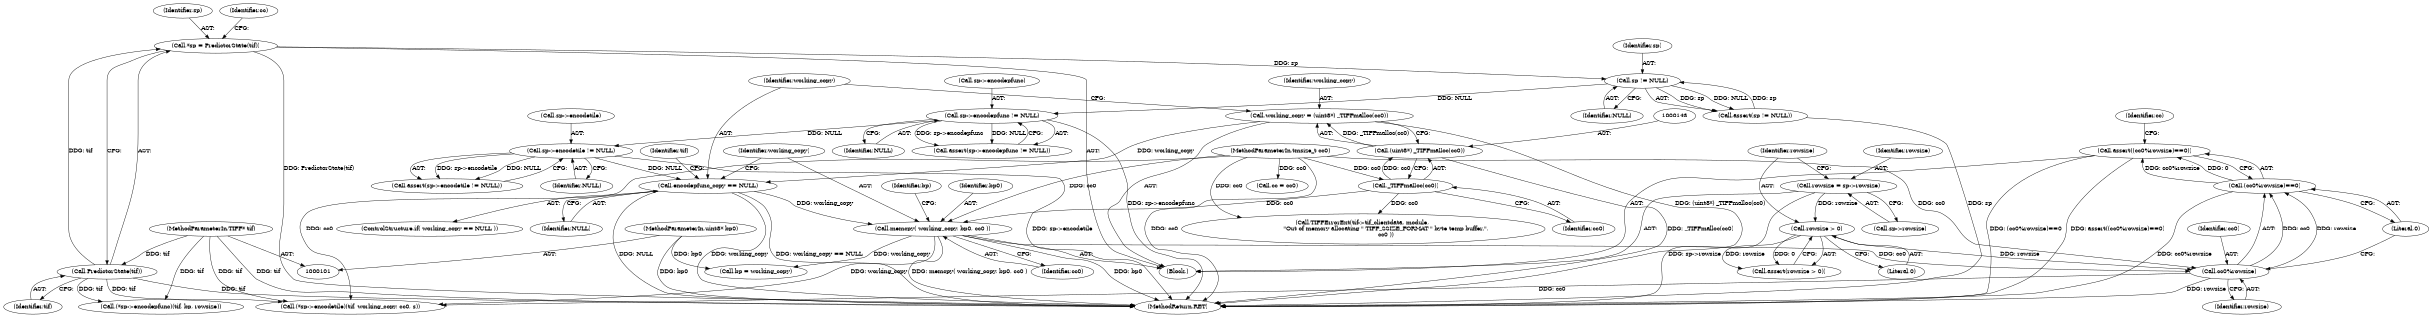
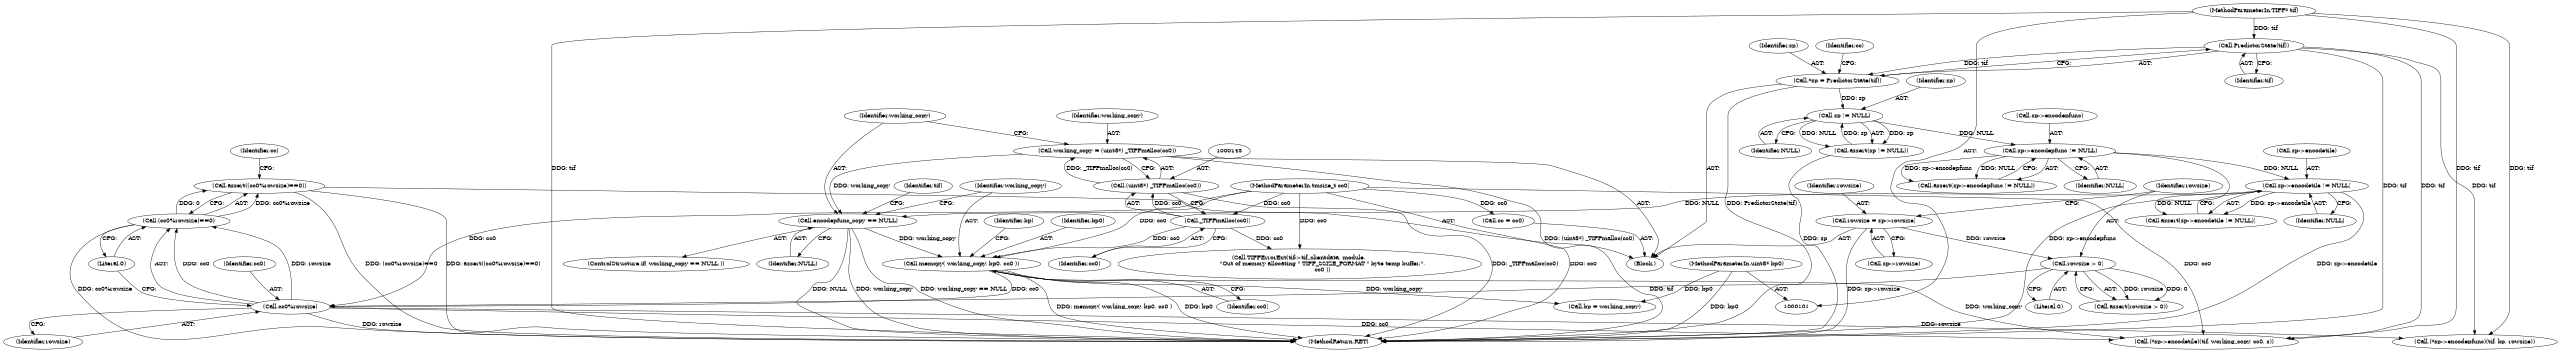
(1067, 253) -> (1595, 228)
(2020, 254) -> (1661, 289)
none -> (1365, 319)
